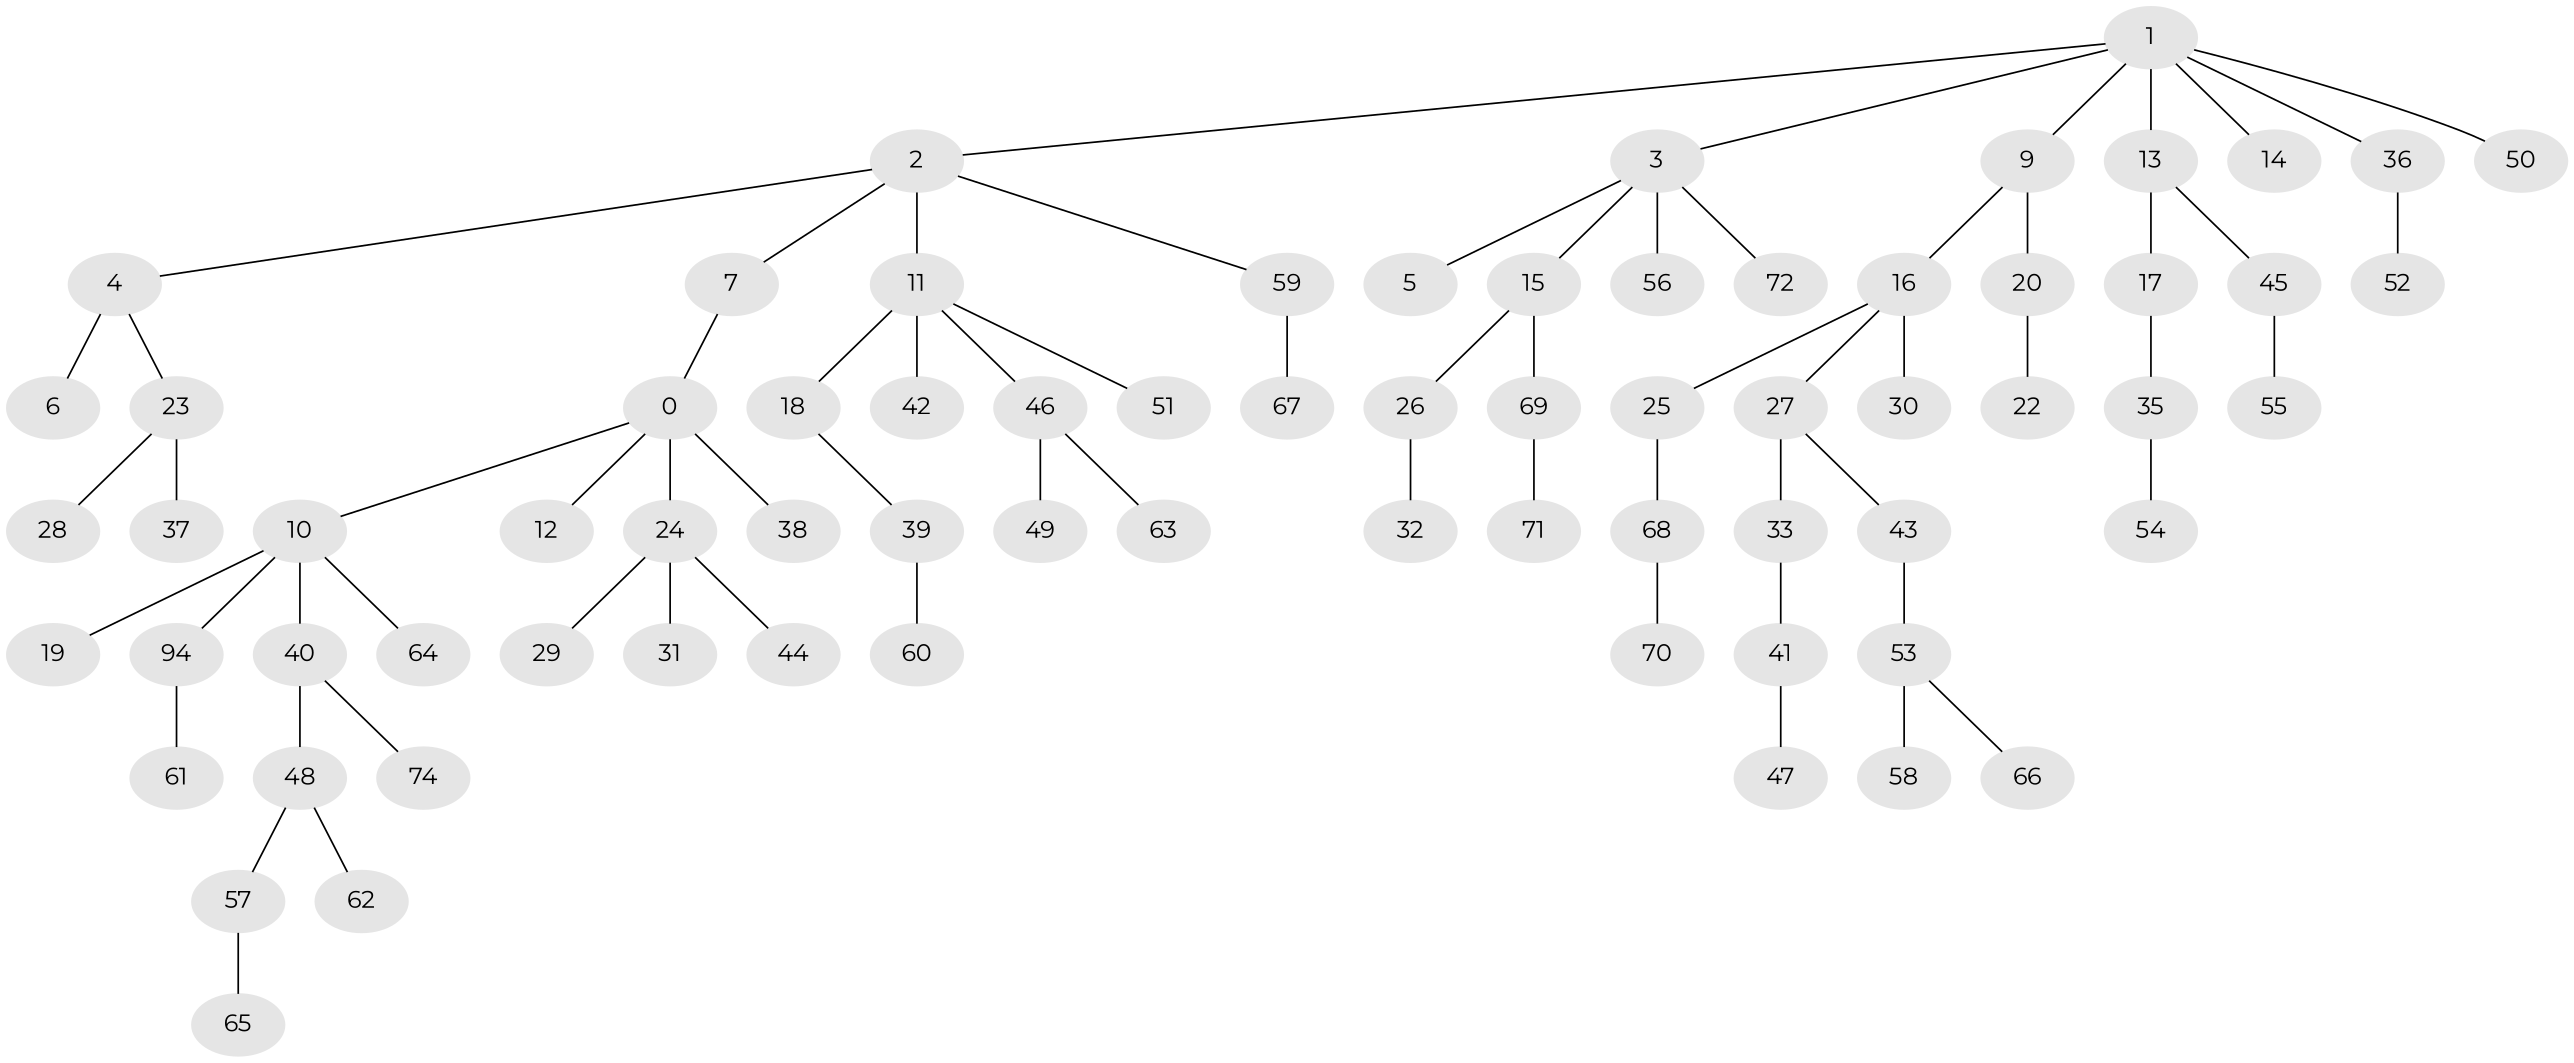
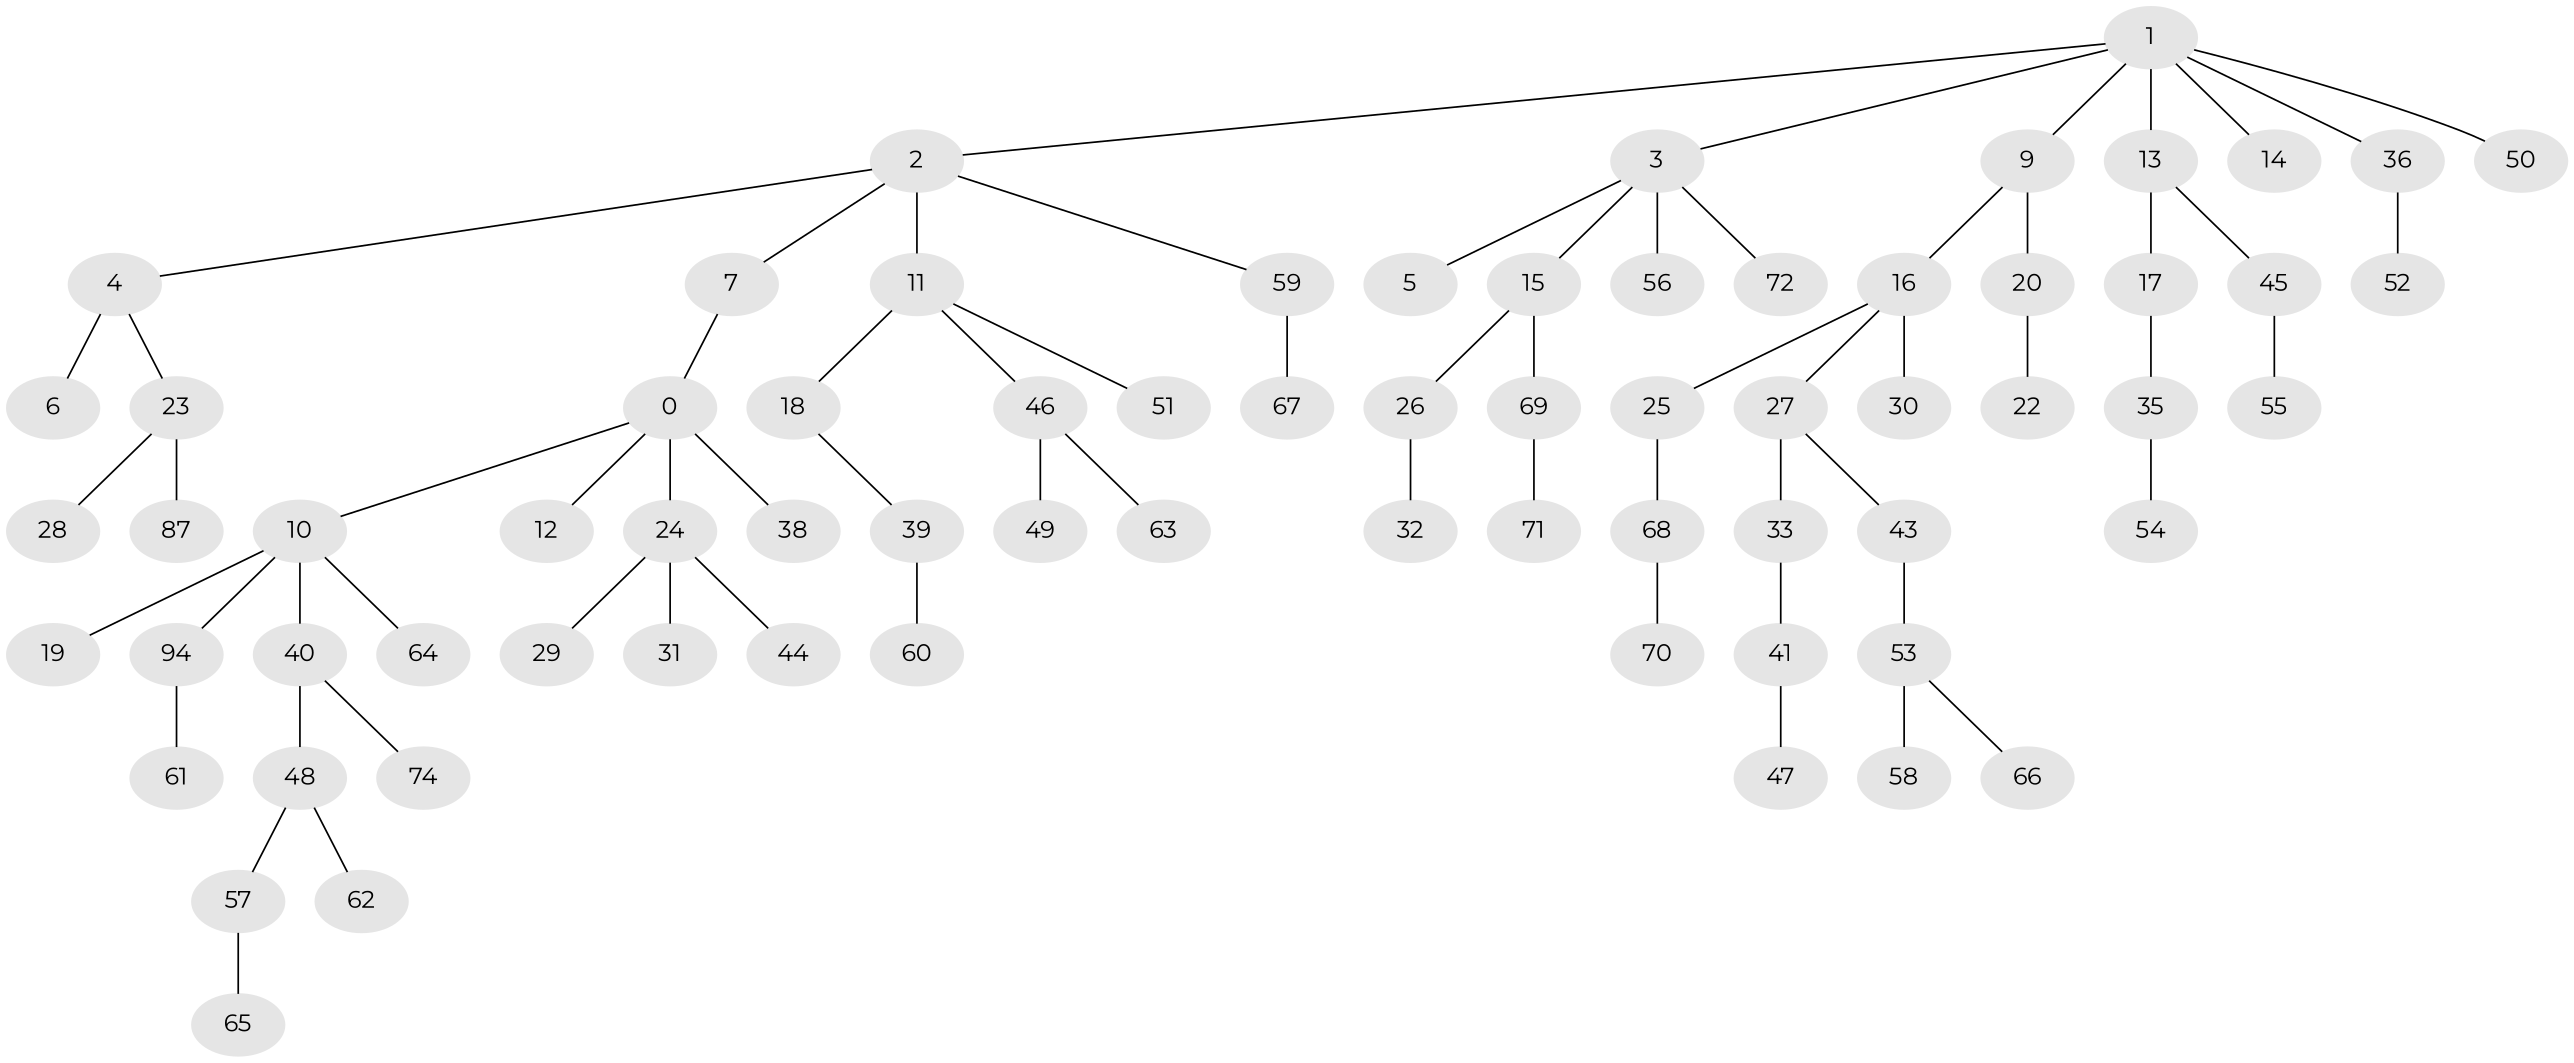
(917, 408) -> none
(177, 531) -> (177, 531)
